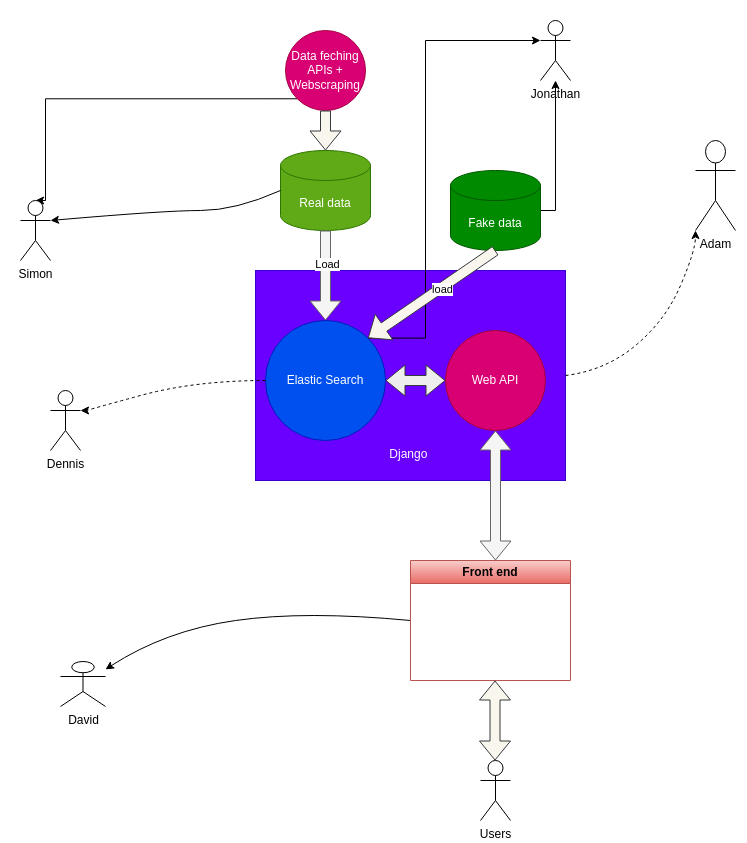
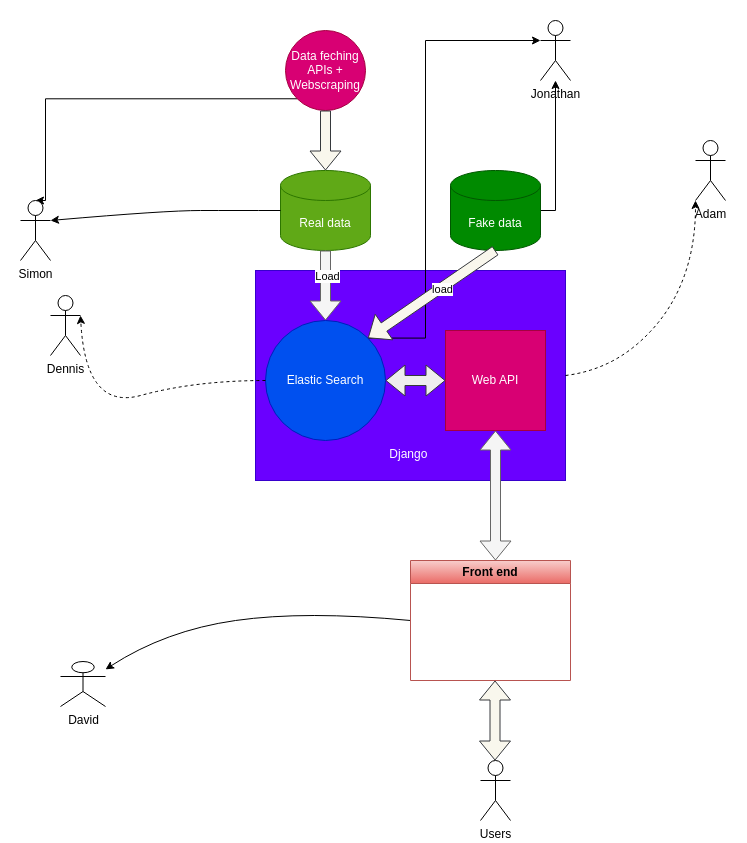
(716, 186) -> (711, 171)
(326, 191) -> (326, 211)
(496, 381) -> (496, 381)
(66, 421) -> (66, 326)
